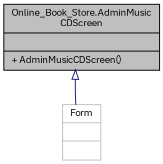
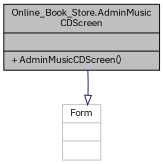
(75, 92) -> (88, 83)
